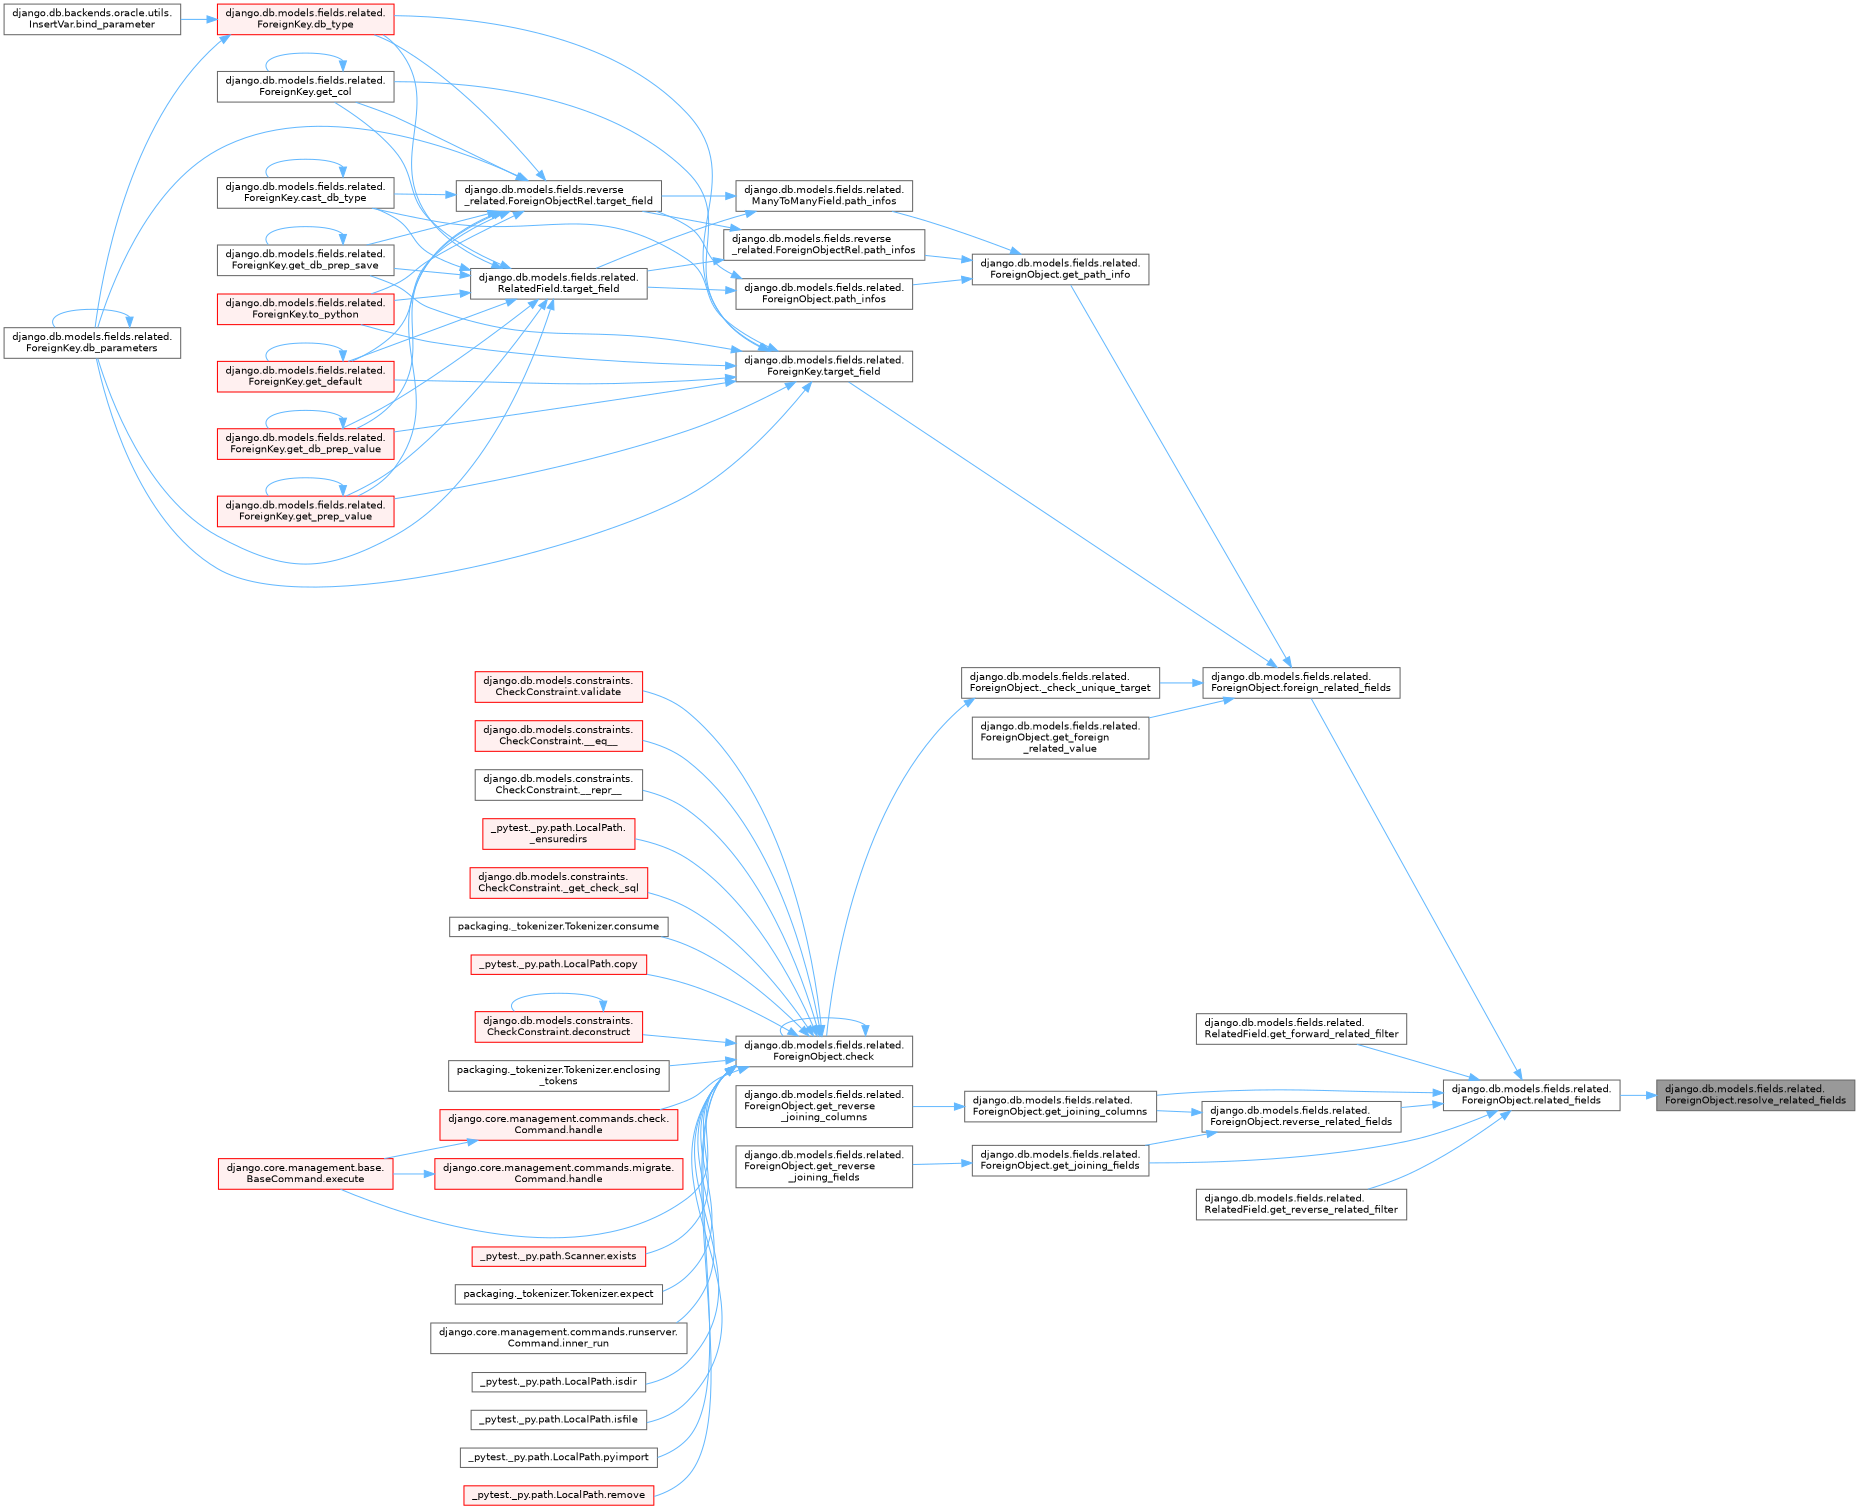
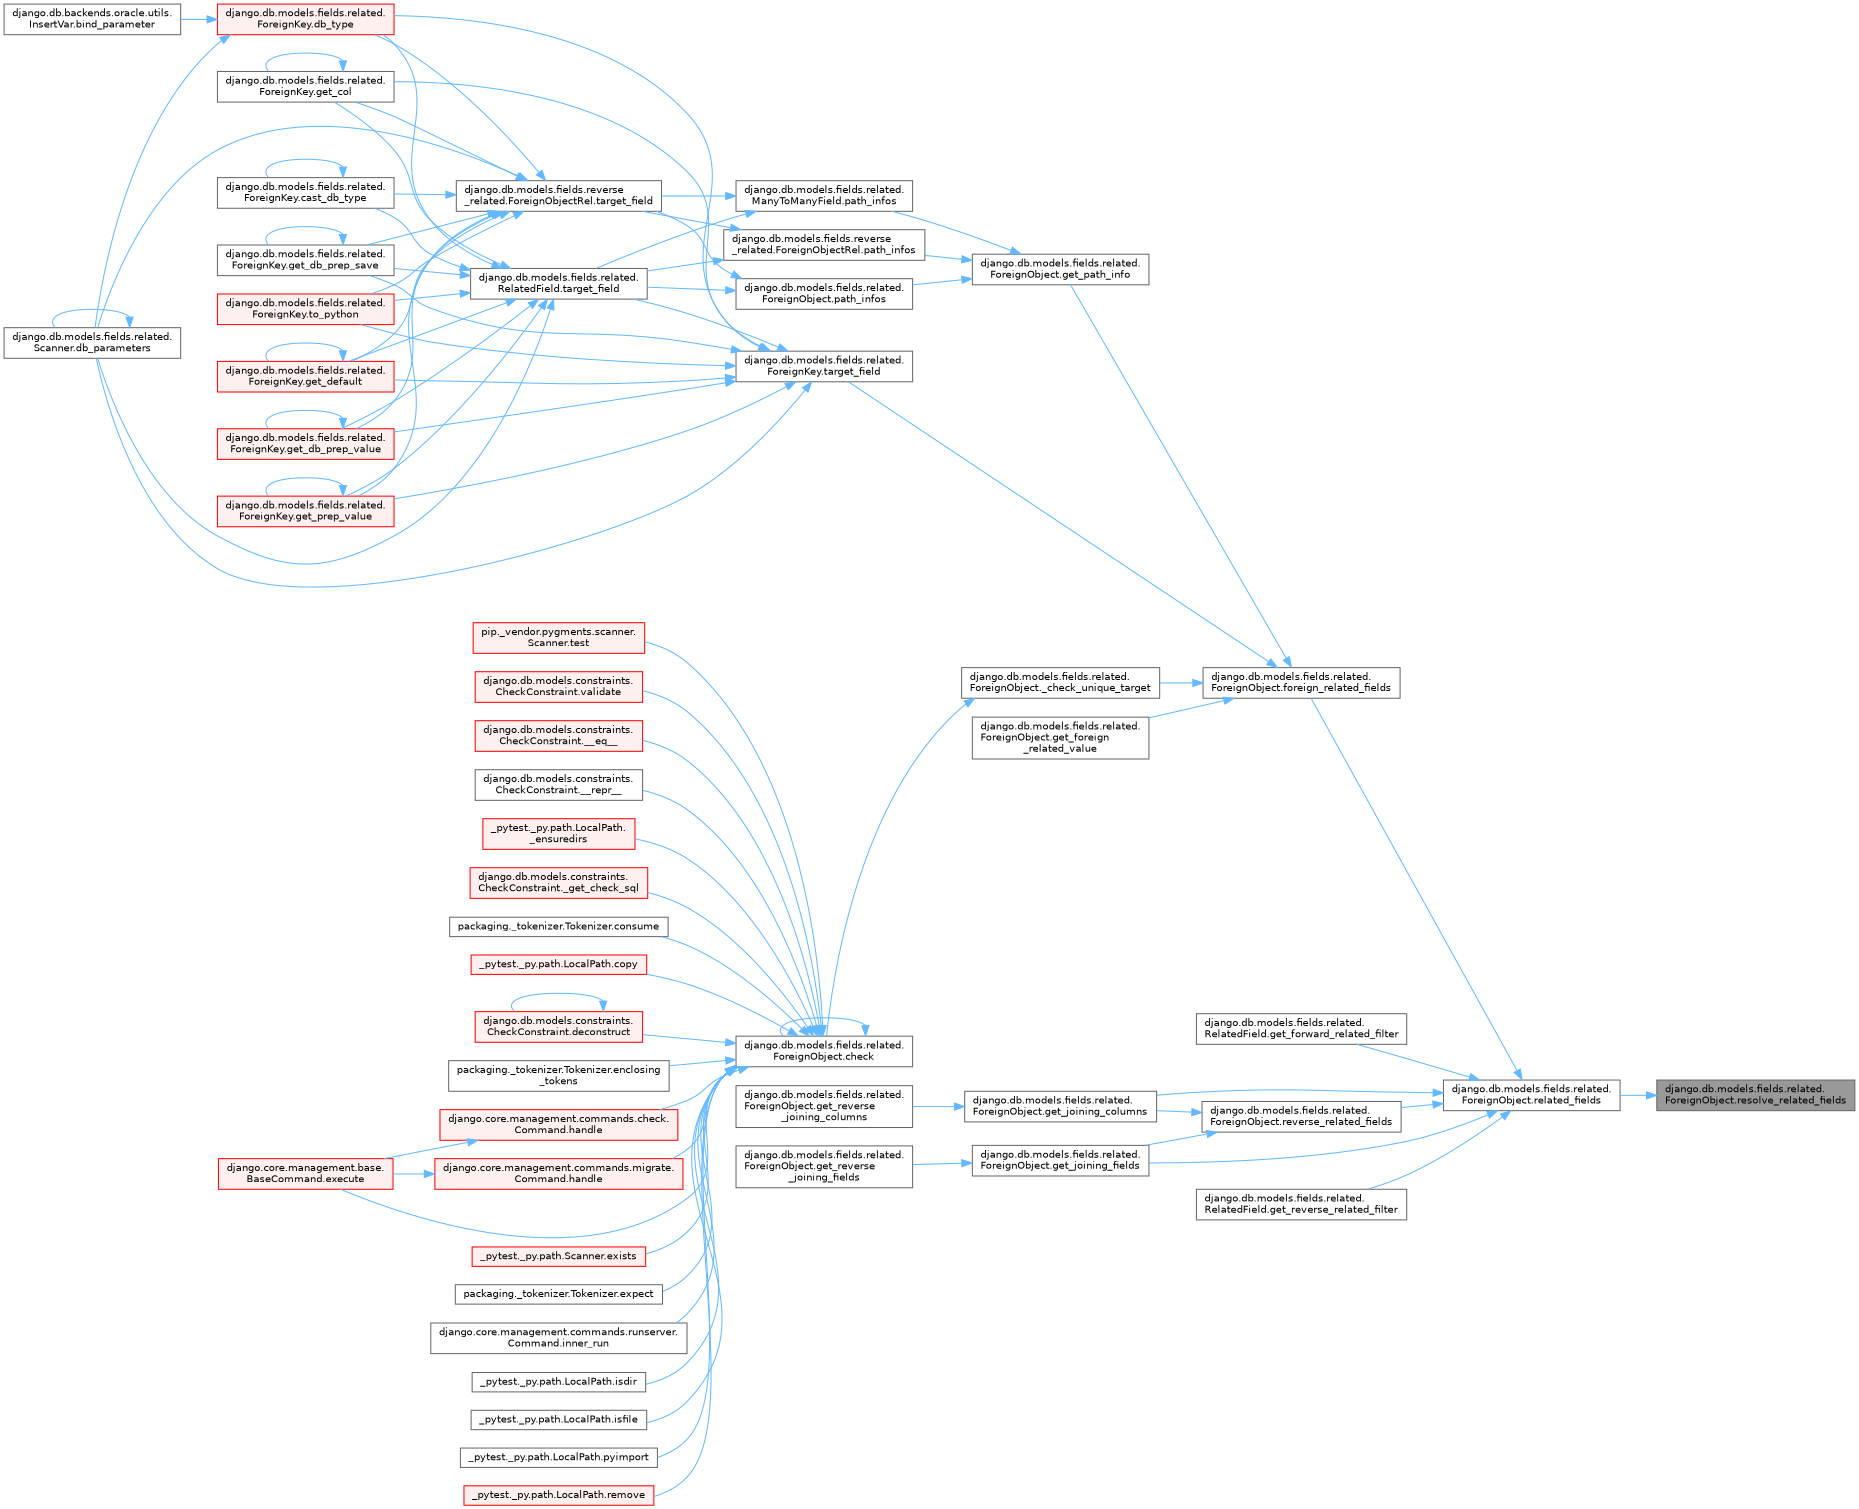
(594, 225) -> (707, 320)
(92, 343) -> (92, 343)
none -> (559, 638)
none -> (705, 1118)
